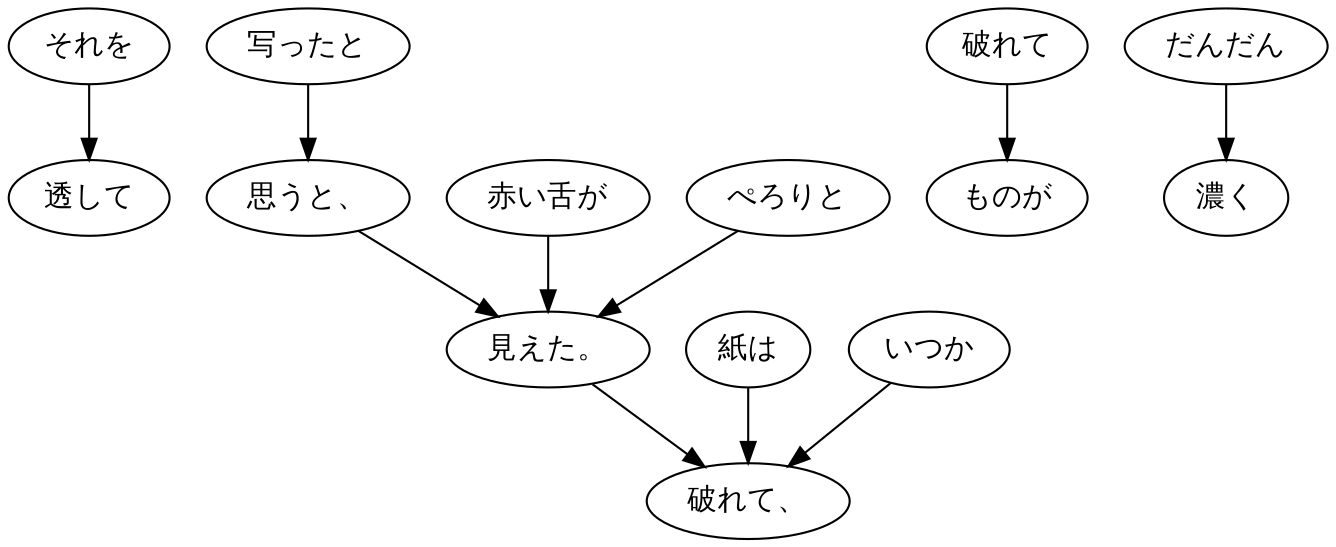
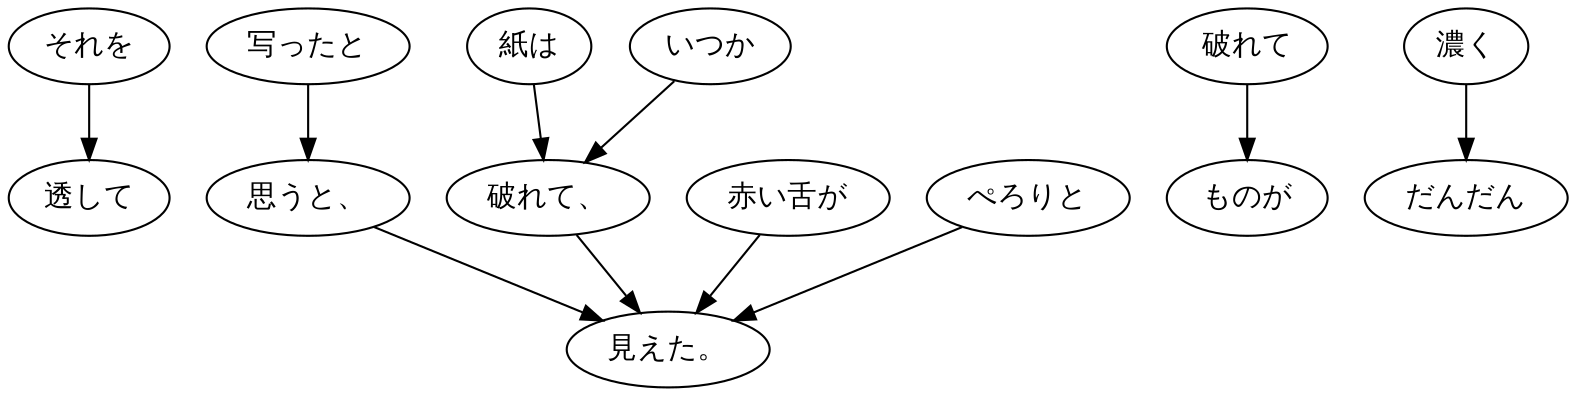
(1226, 112) -> (1466, 112)
(640, 419) -> (601, 265)
